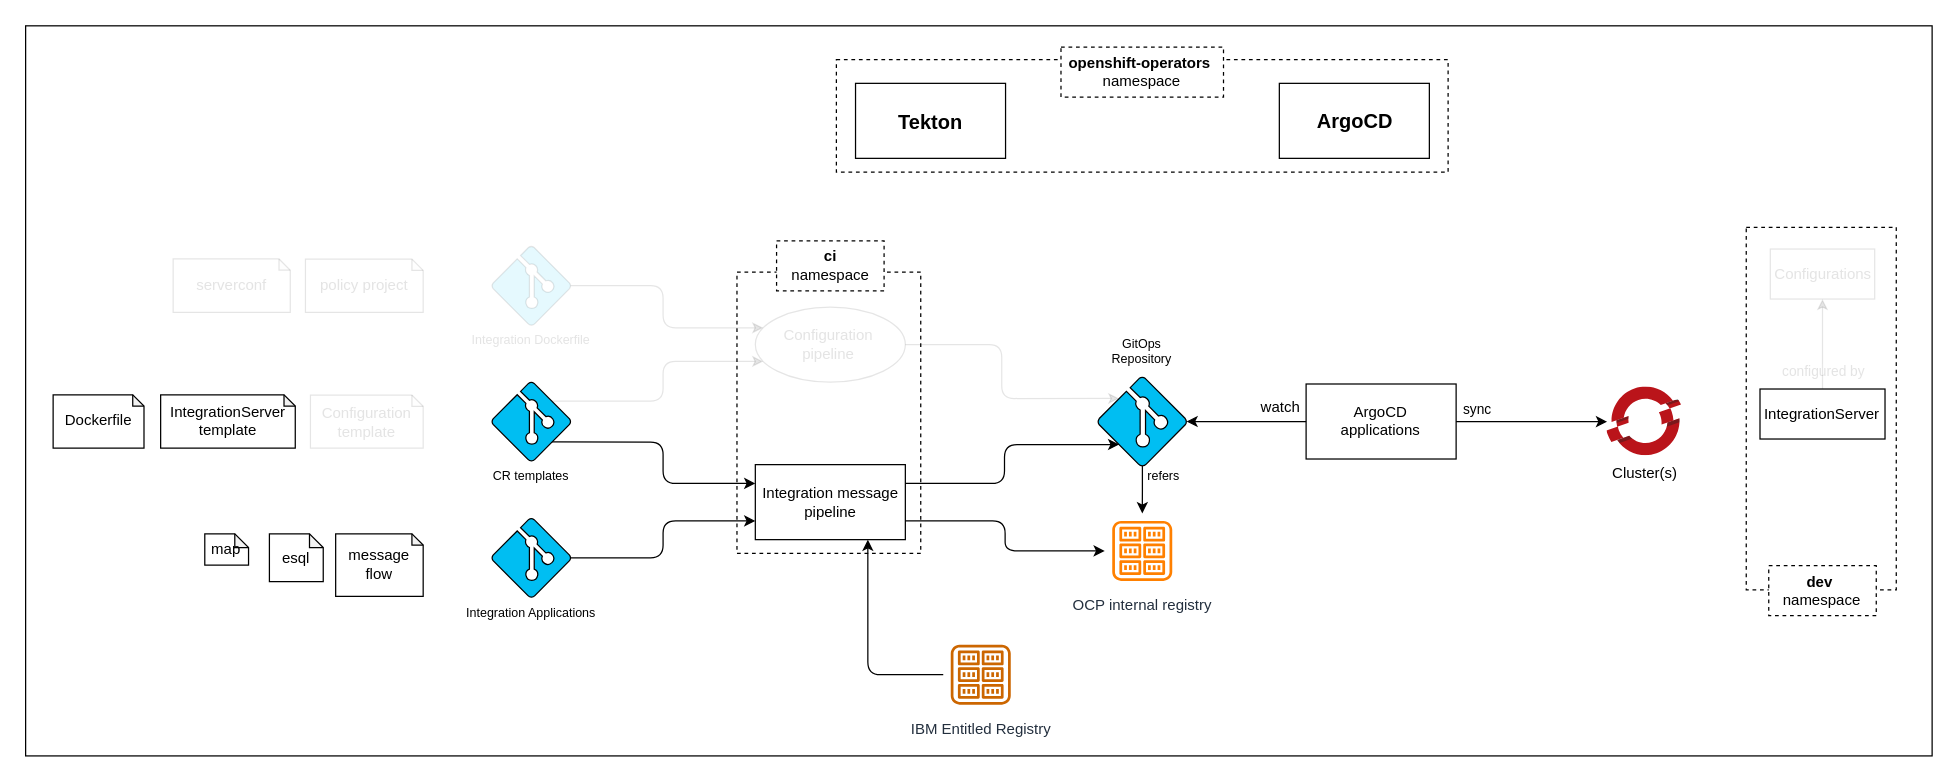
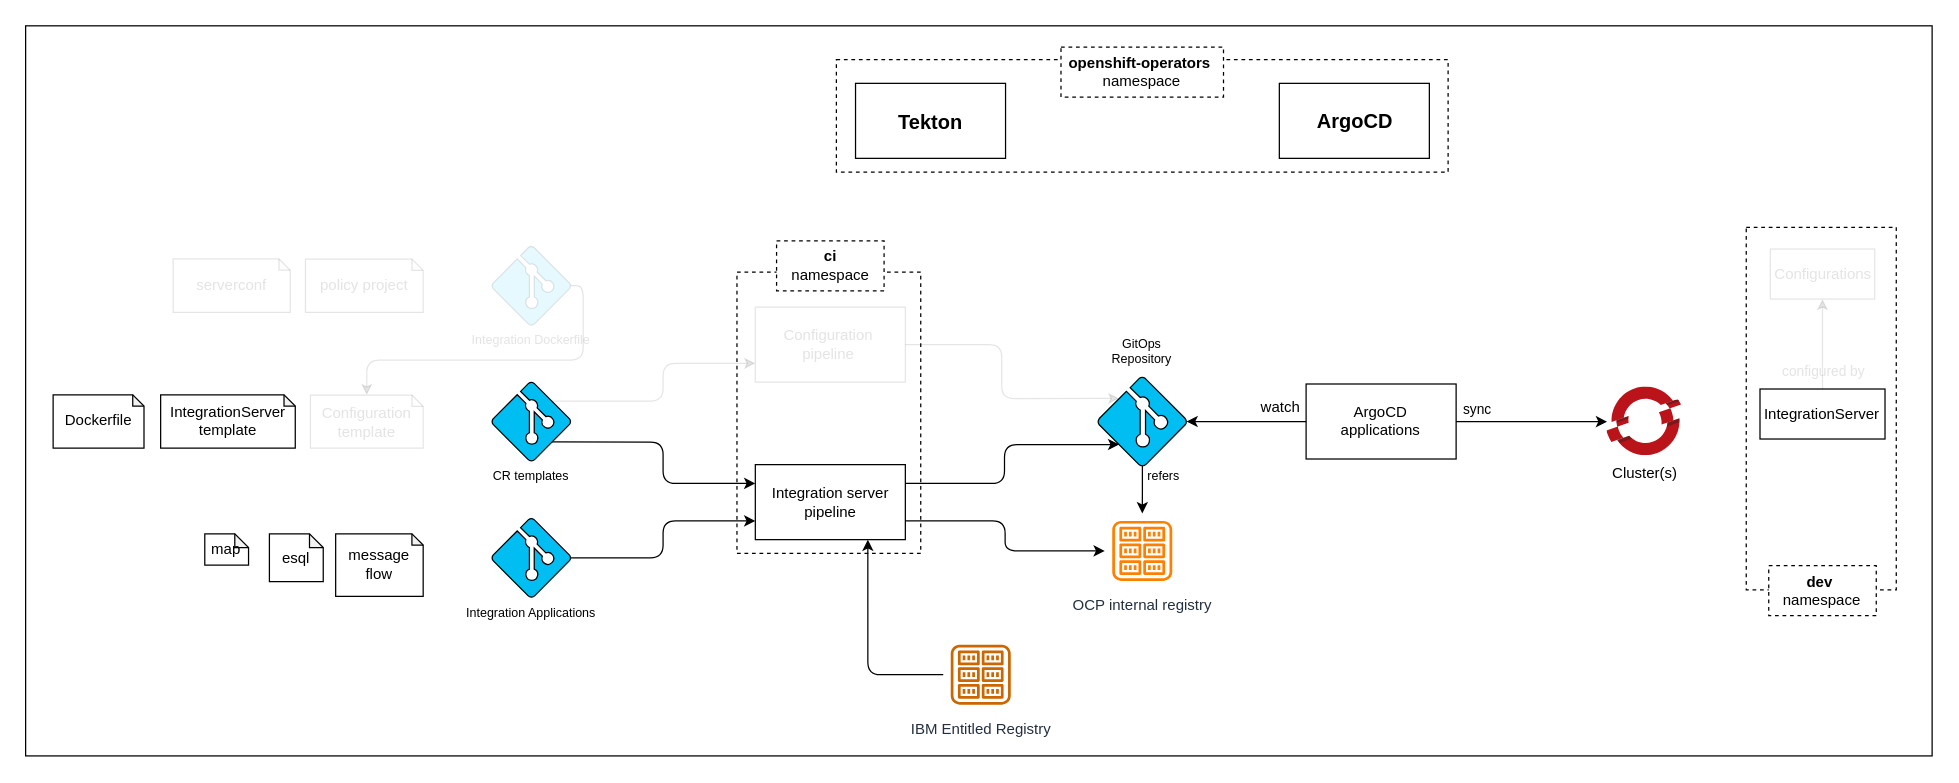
(620, 285) -> (580, 357)
(830, 344) -> (830, 344)
(831, 502) -> (831, 502)
